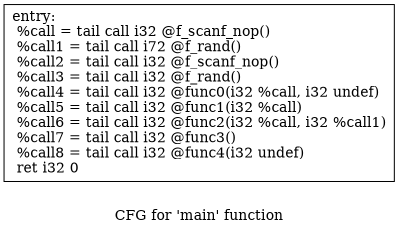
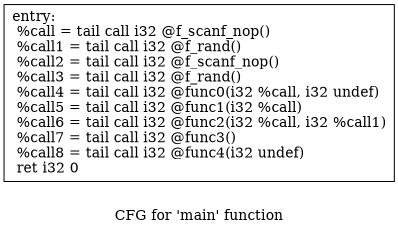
(127, 47) -> (127, 47)
